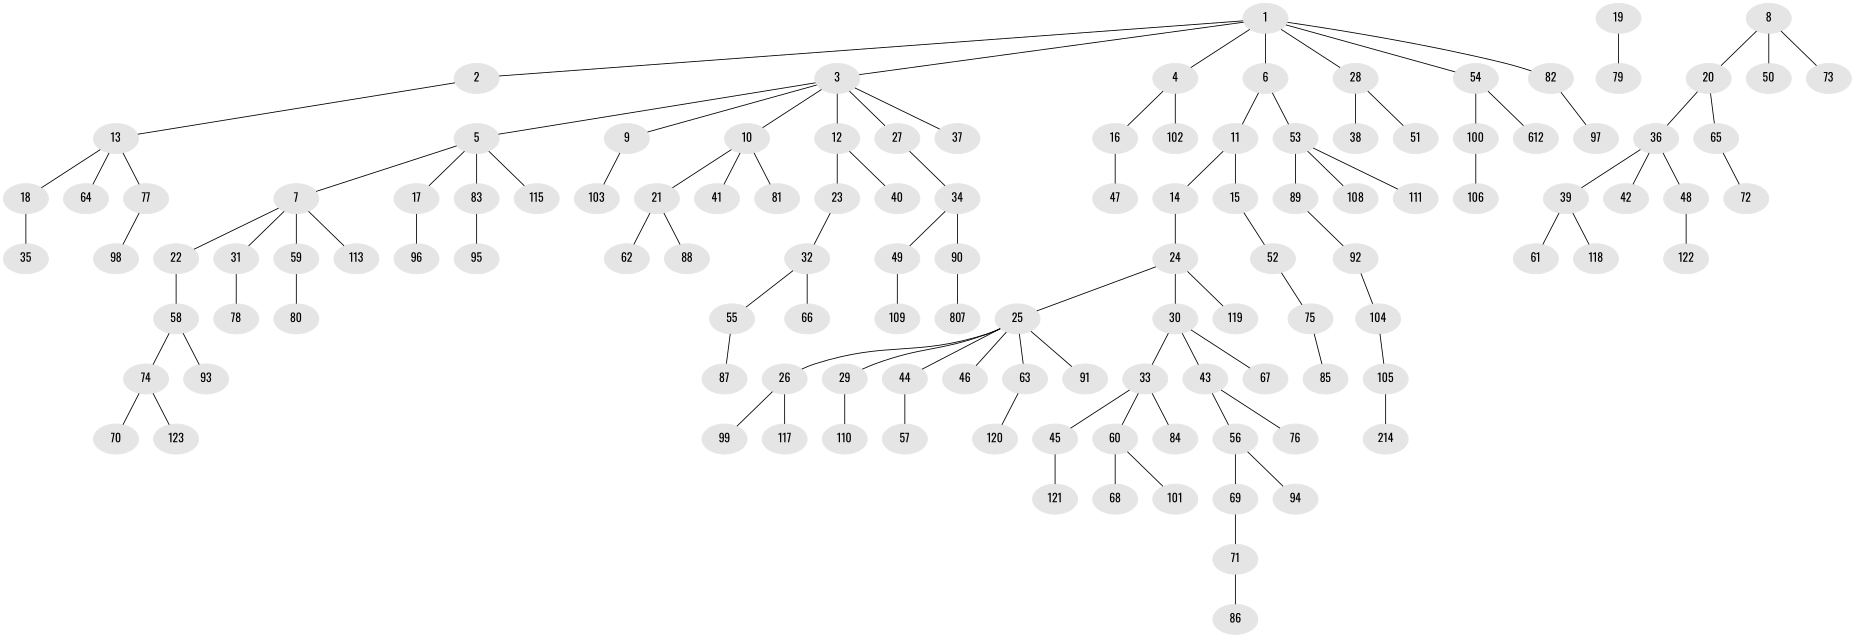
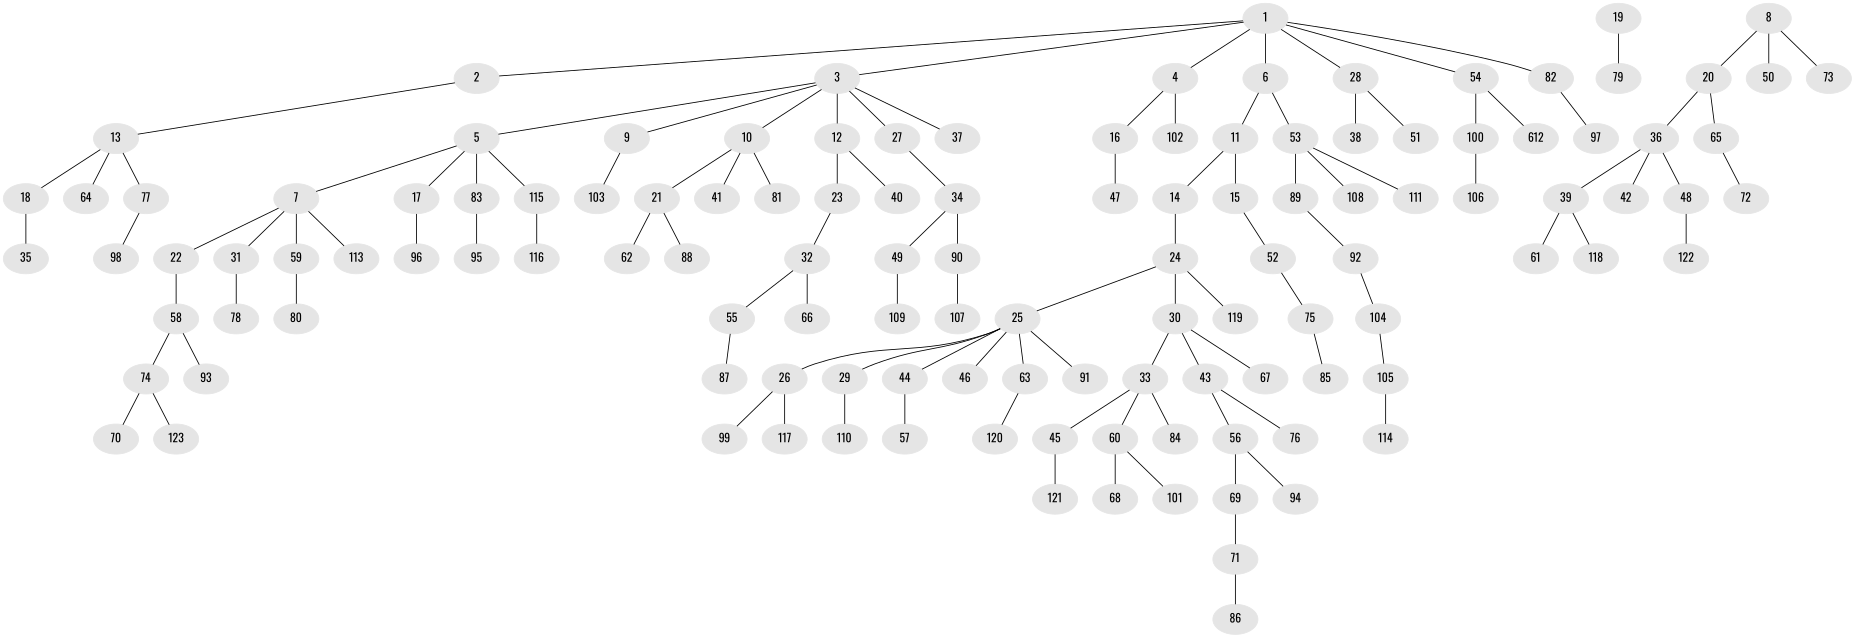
none -> (537, 259)
(957, 319) -> (957, 319)
(1386, 439) -> (1386, 439)
